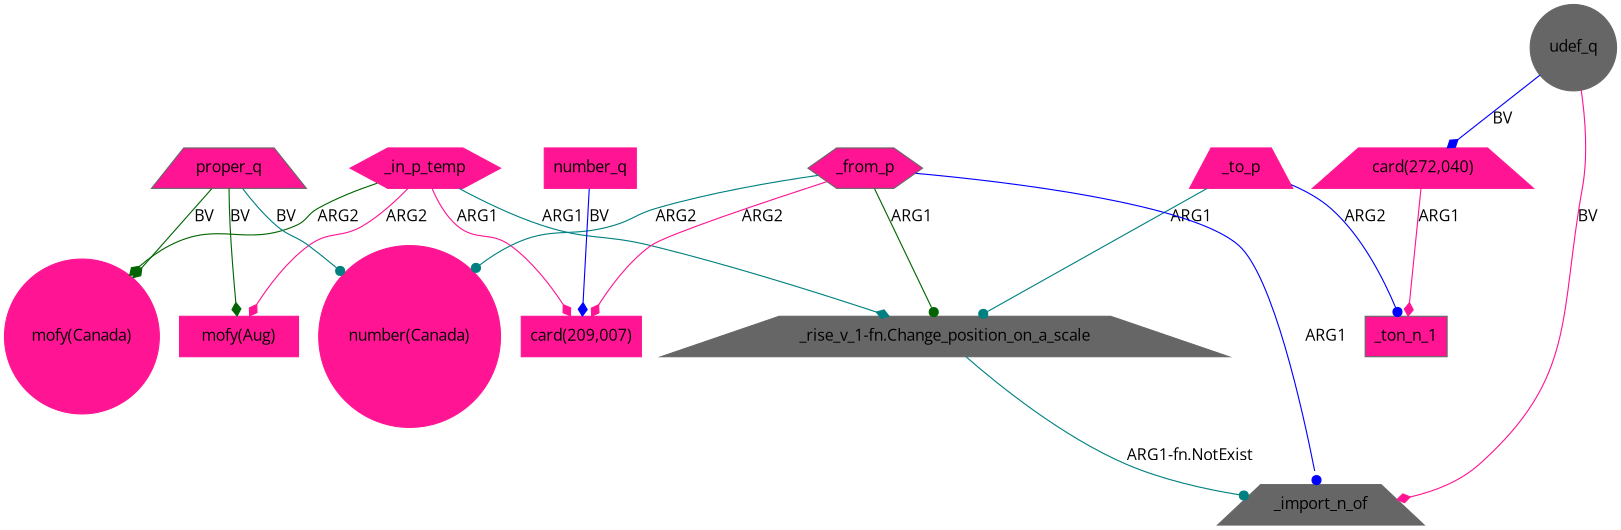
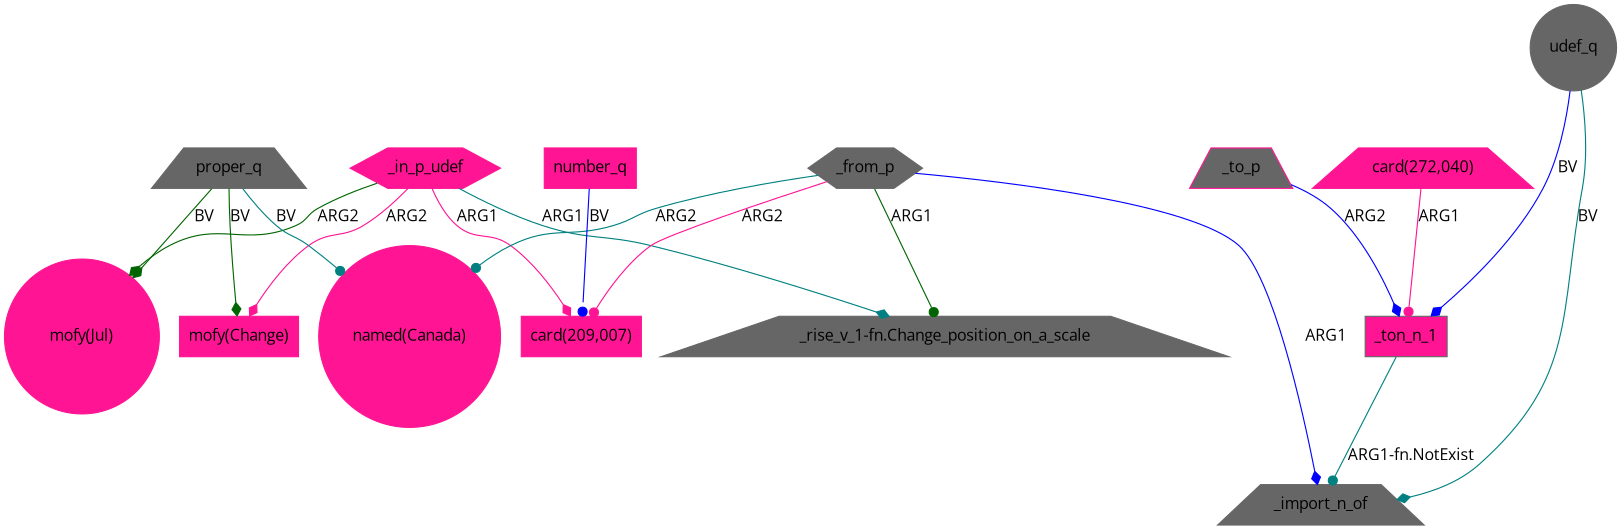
(1499, 107) -> (1529, 212)
(229, 168) -> (229, 168)
(425, 168) -> (425, 168)
(865, 168) -> (865, 168)
(1241, 168) -> (1241, 168)
(1197, 224) -> (1197, 224)
(699, 225) -> (699, 225)
(1355, 235) -> (1355, 235)
(586, 246) -> (586, 246)
(1415, 248) -> (1415, 248)
(1097, 250) -> none
(1561, 328) -> (1561, 328)
(82, 336) -> (82, 336)
(239, 336) -> (239, 336)
(410, 336) -> (410, 336)
(1092, 447) -> (1366, 417)
